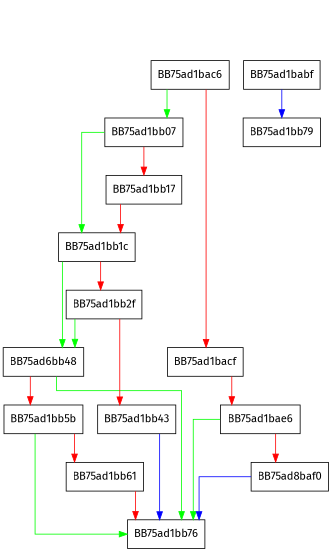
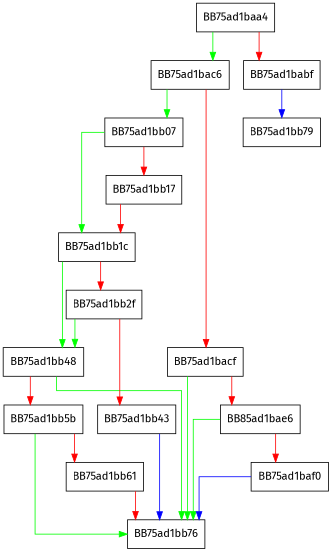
none -> (236, 18)
(43, 362) -> (43, 362)
(260, 419) -> (260, 419)
none -> (187, 444)
(290, 477) -> (290, 477)
